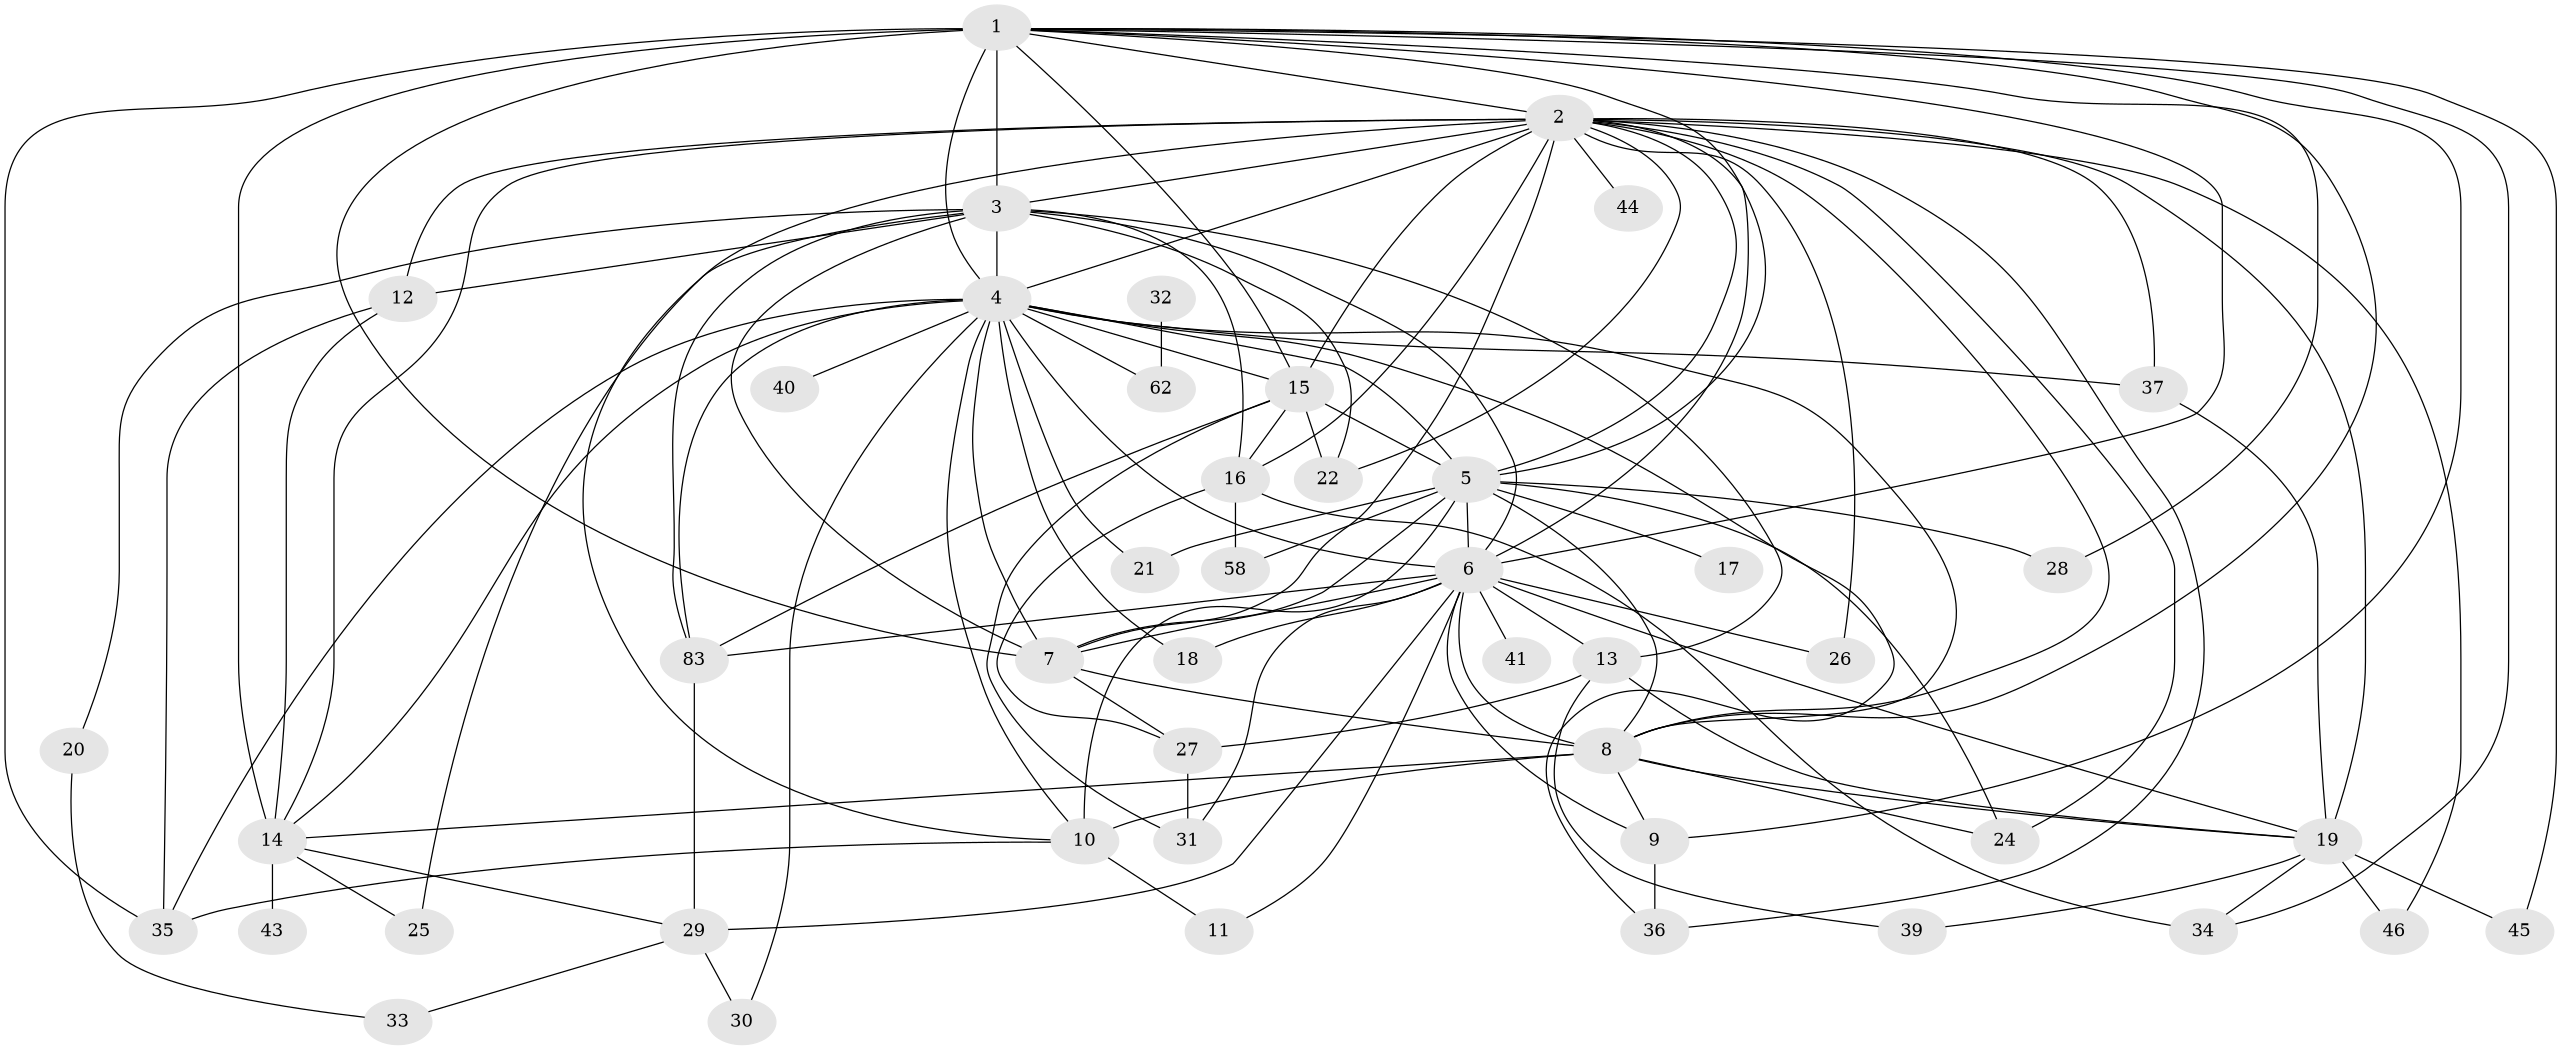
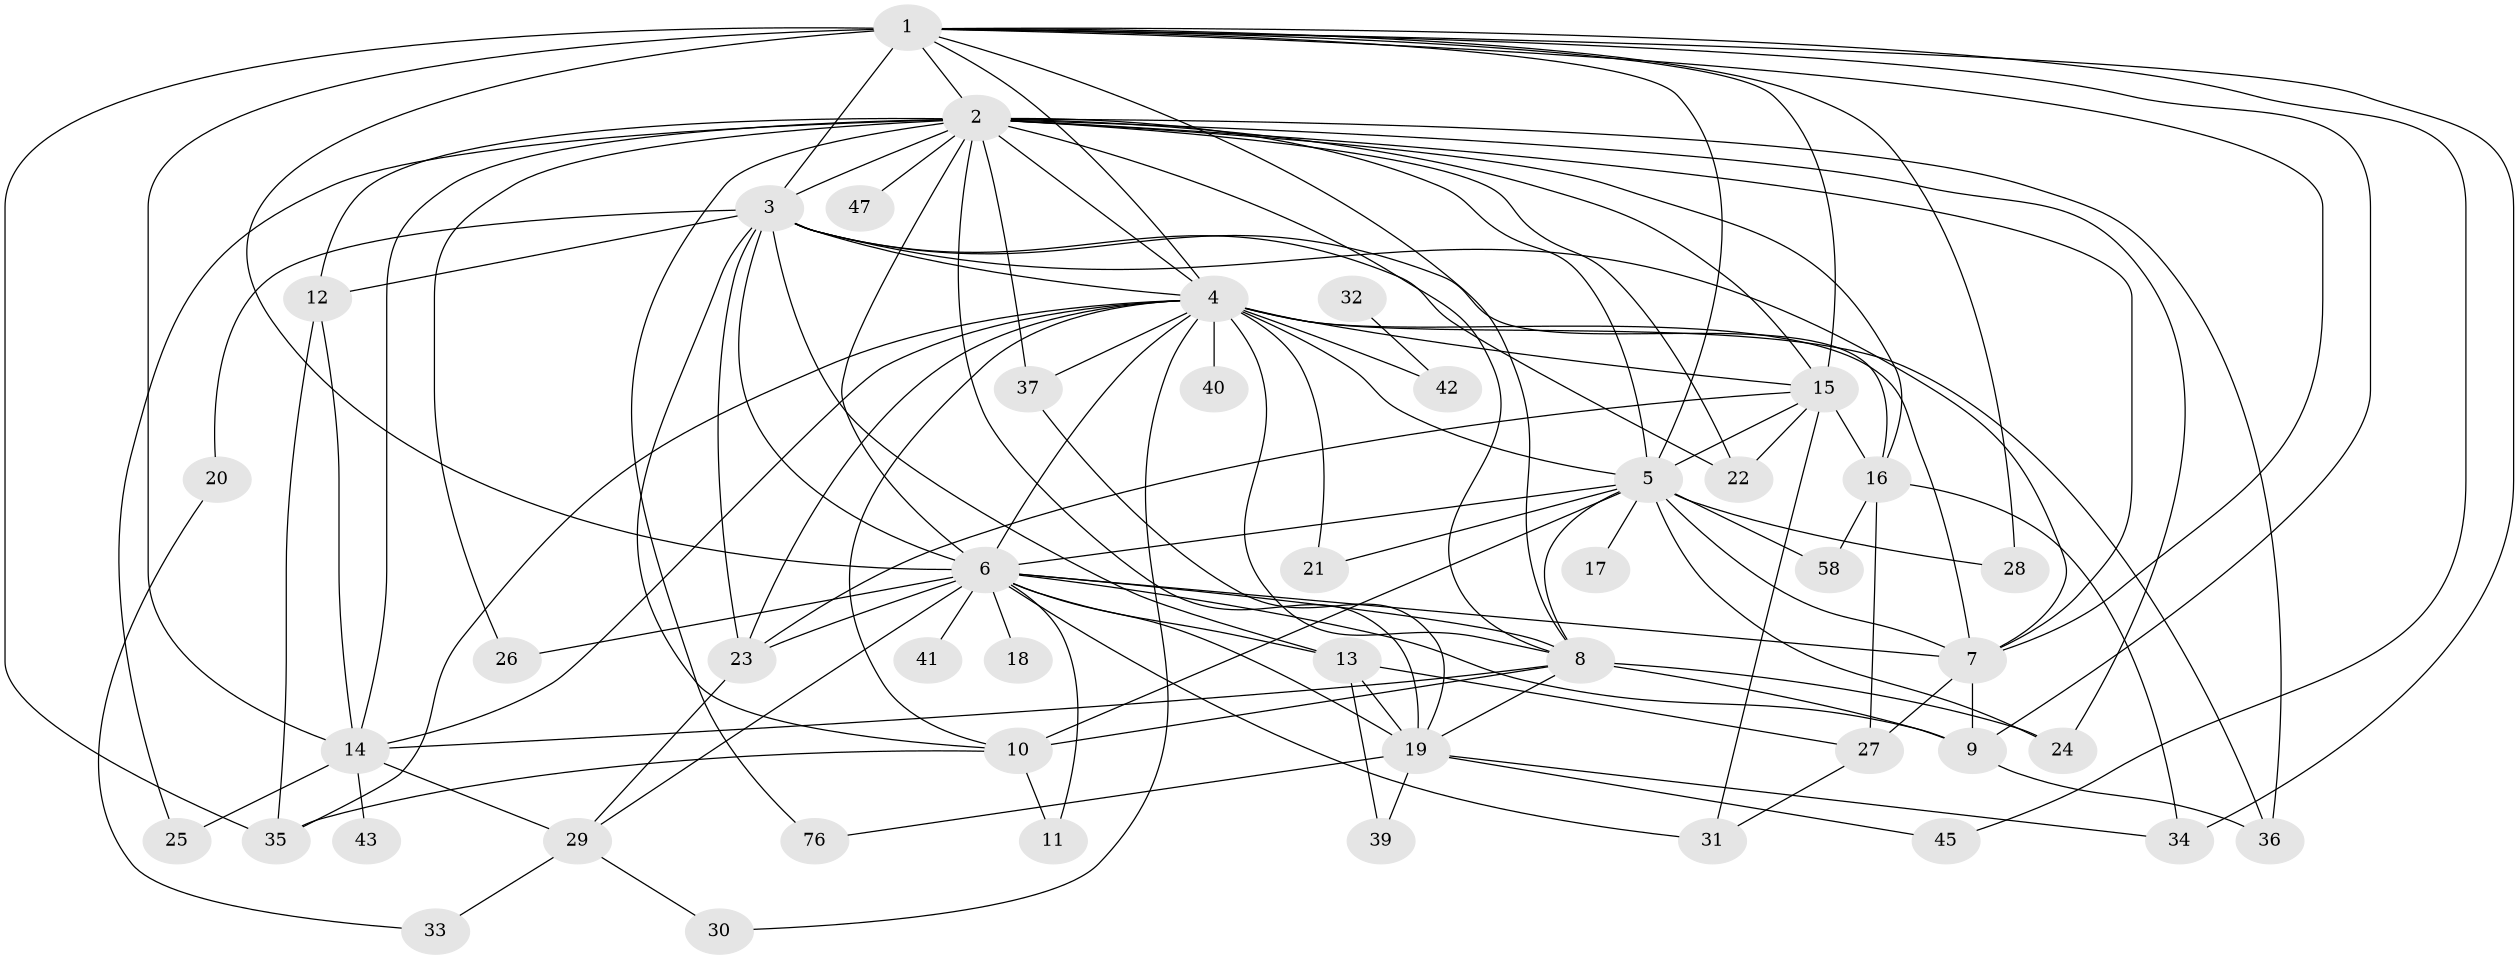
(1628, 208) -> (860, 208)
(1161, 389) -> (1448, 389)
(1042, 505) -> none
(694, 660) -> (742, 660)
(1326, 713) -> (1972, 701)
(2394, 932) -> (815, 841)
